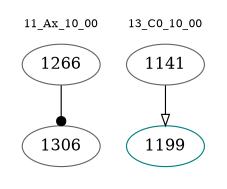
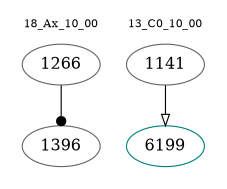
(61, 24) -> (61, 24)
(61, 146) -> (61, 146)
(165, 146) -> (165, 146)
